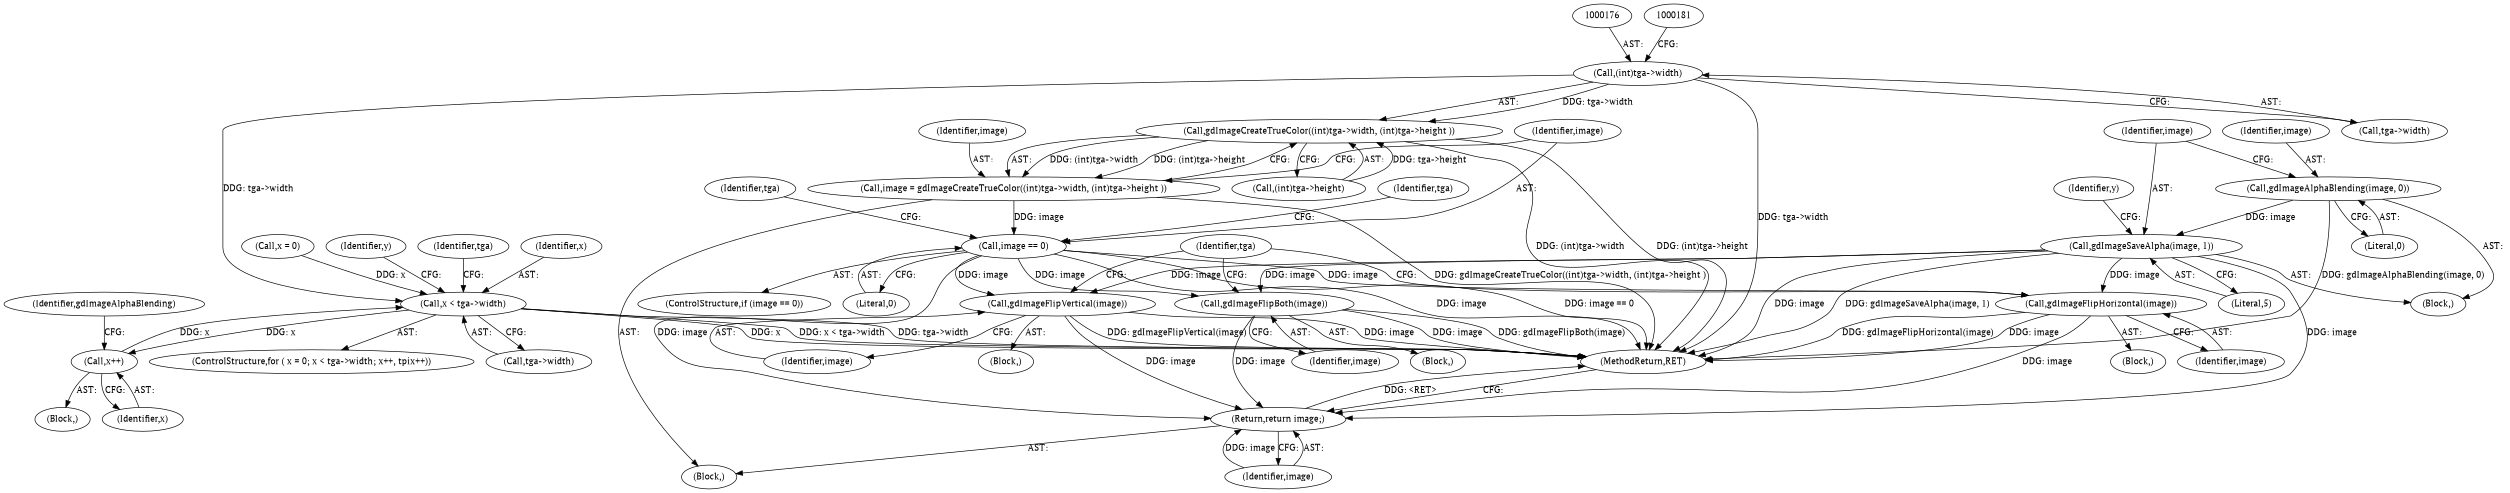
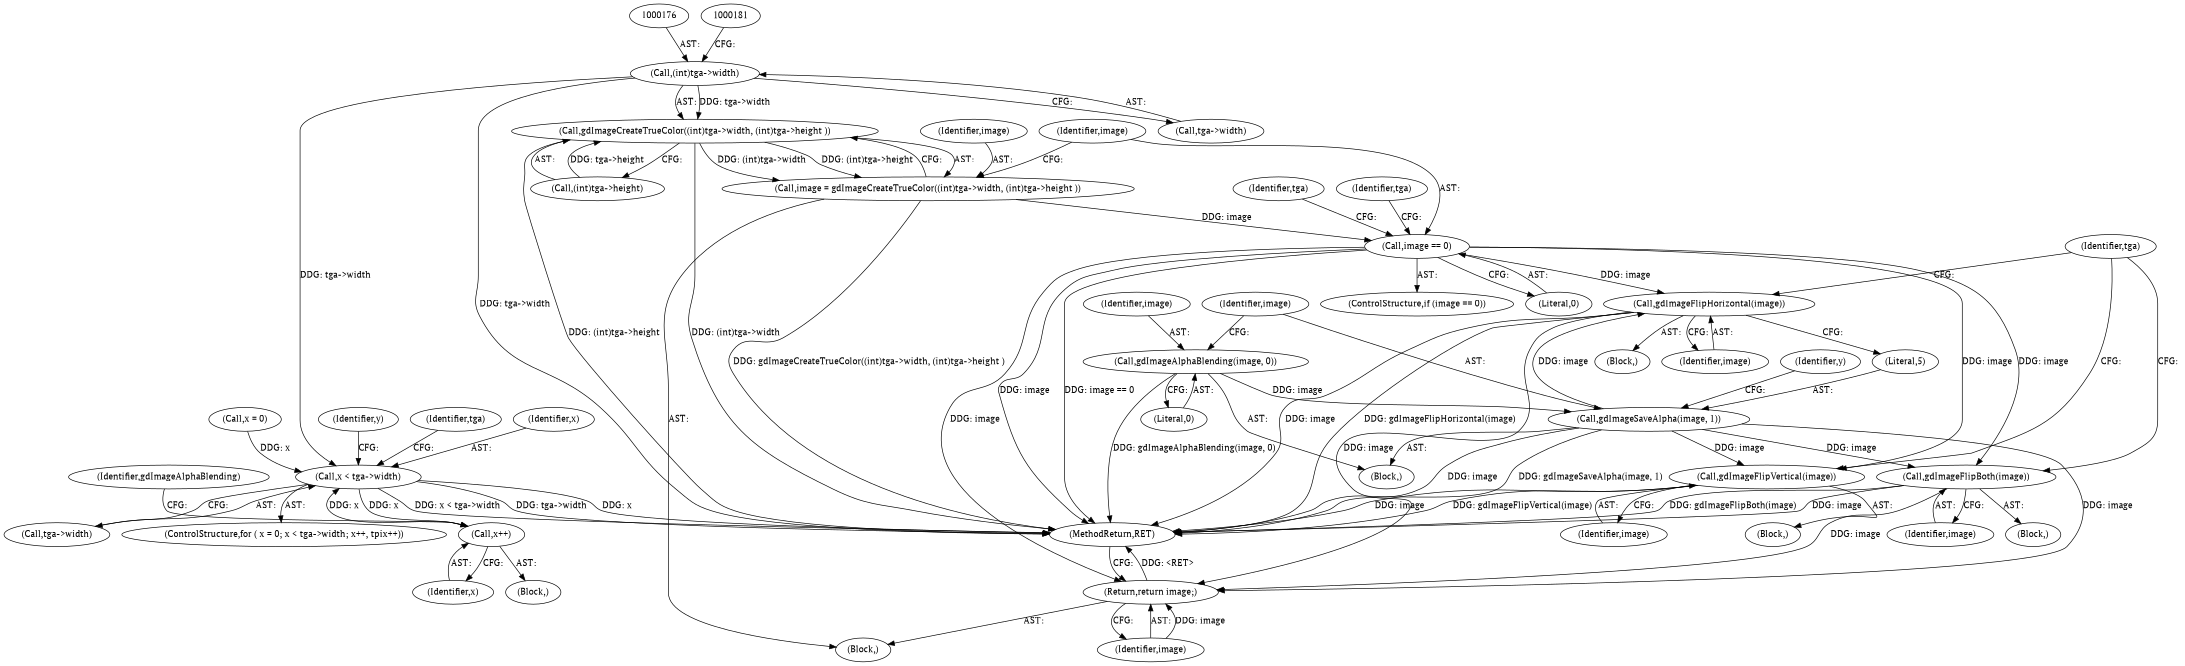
(2203, 272) -> (1810, 334)
(1144, 373) -> none
